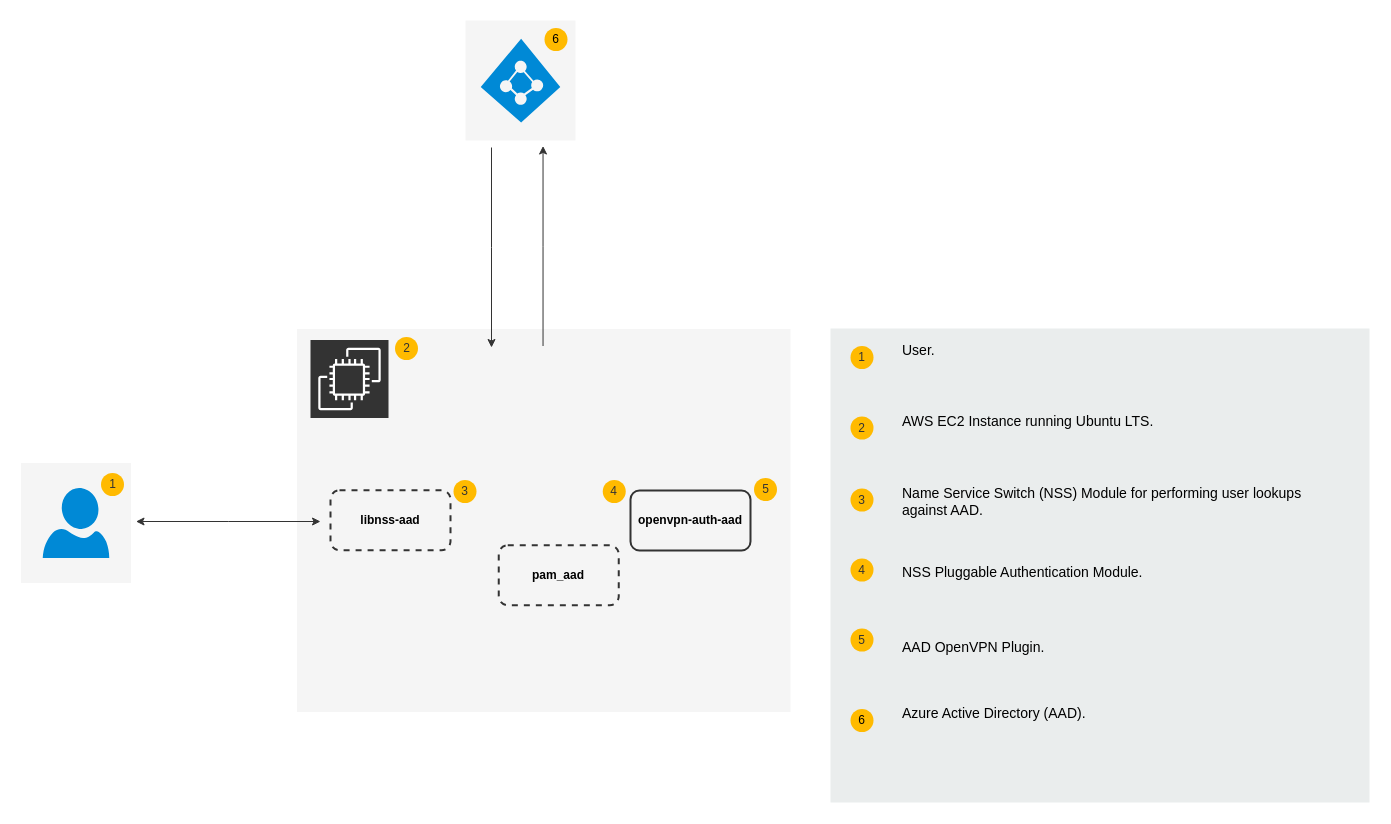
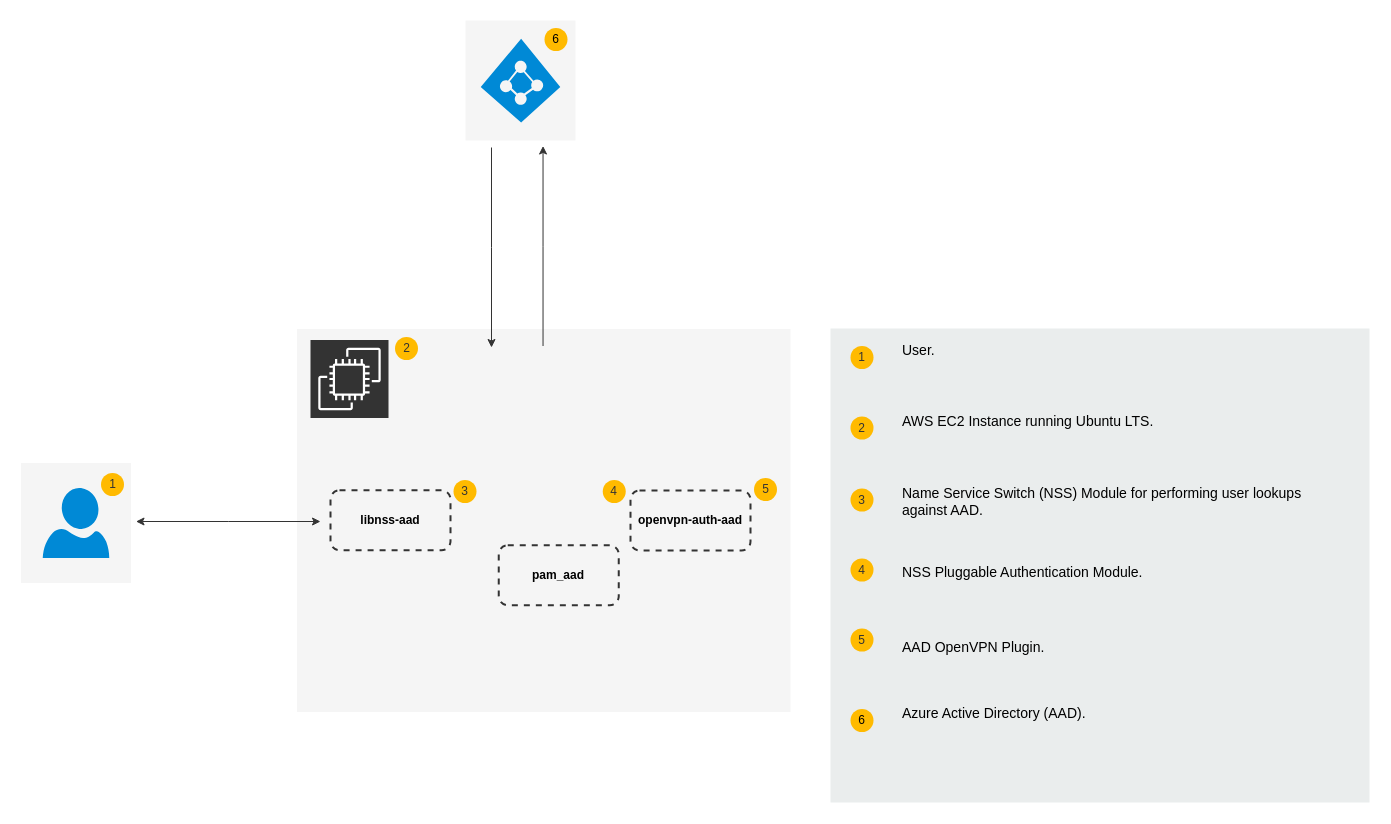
(691, 521) -> (691, 521)
